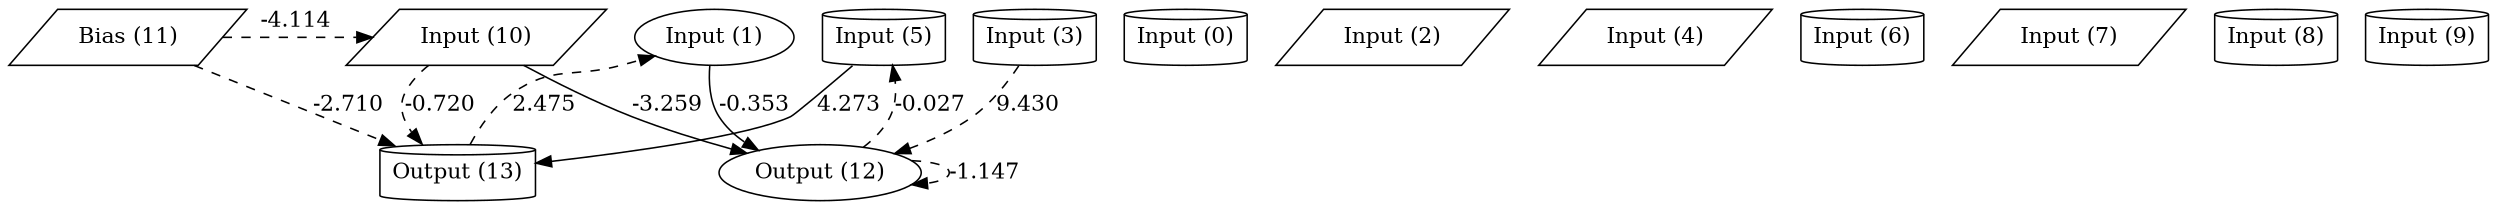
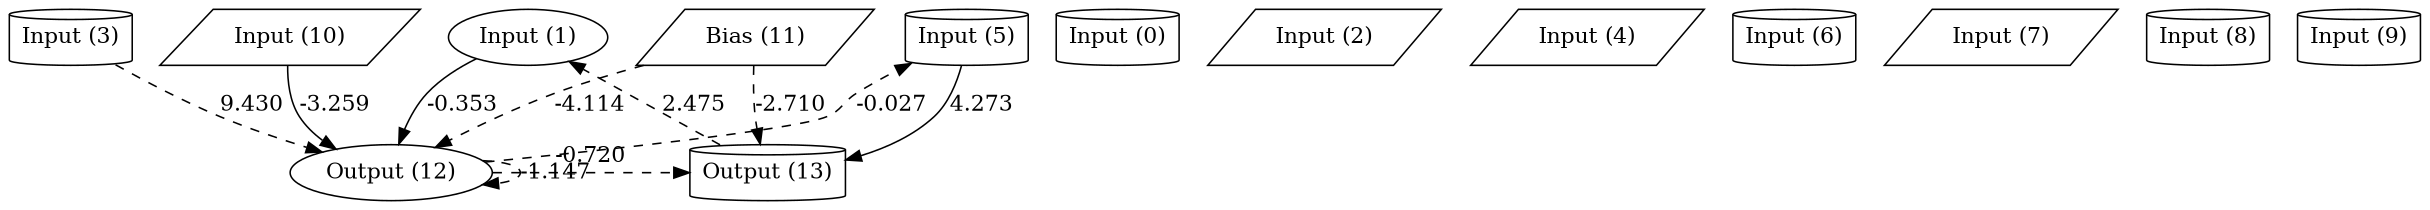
(290, 37) -> (544, 97)
(404, 95) -> (583, 173)
